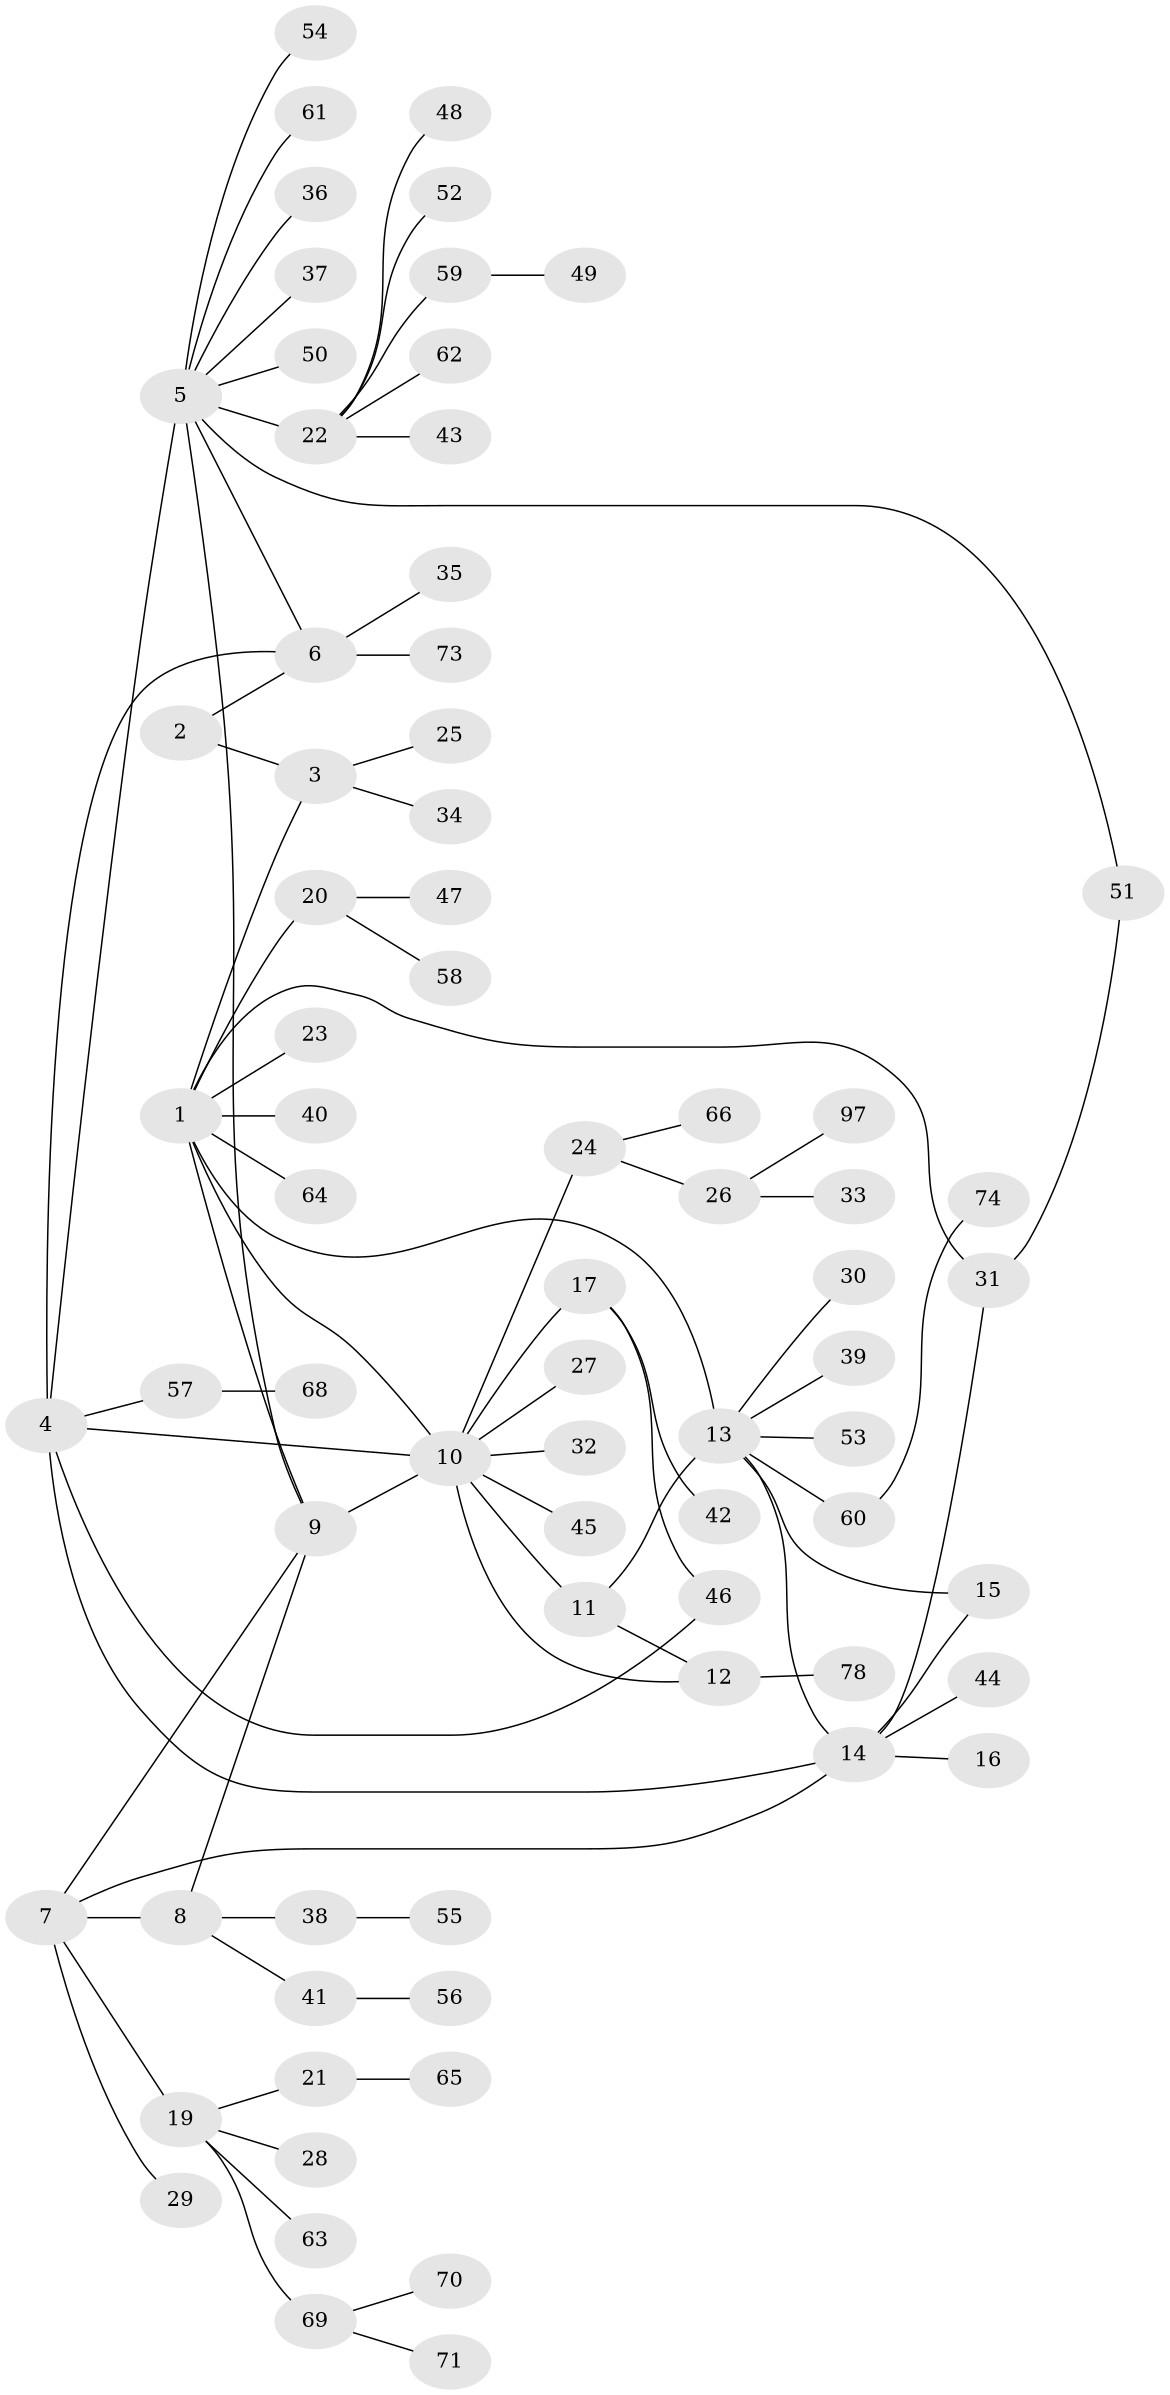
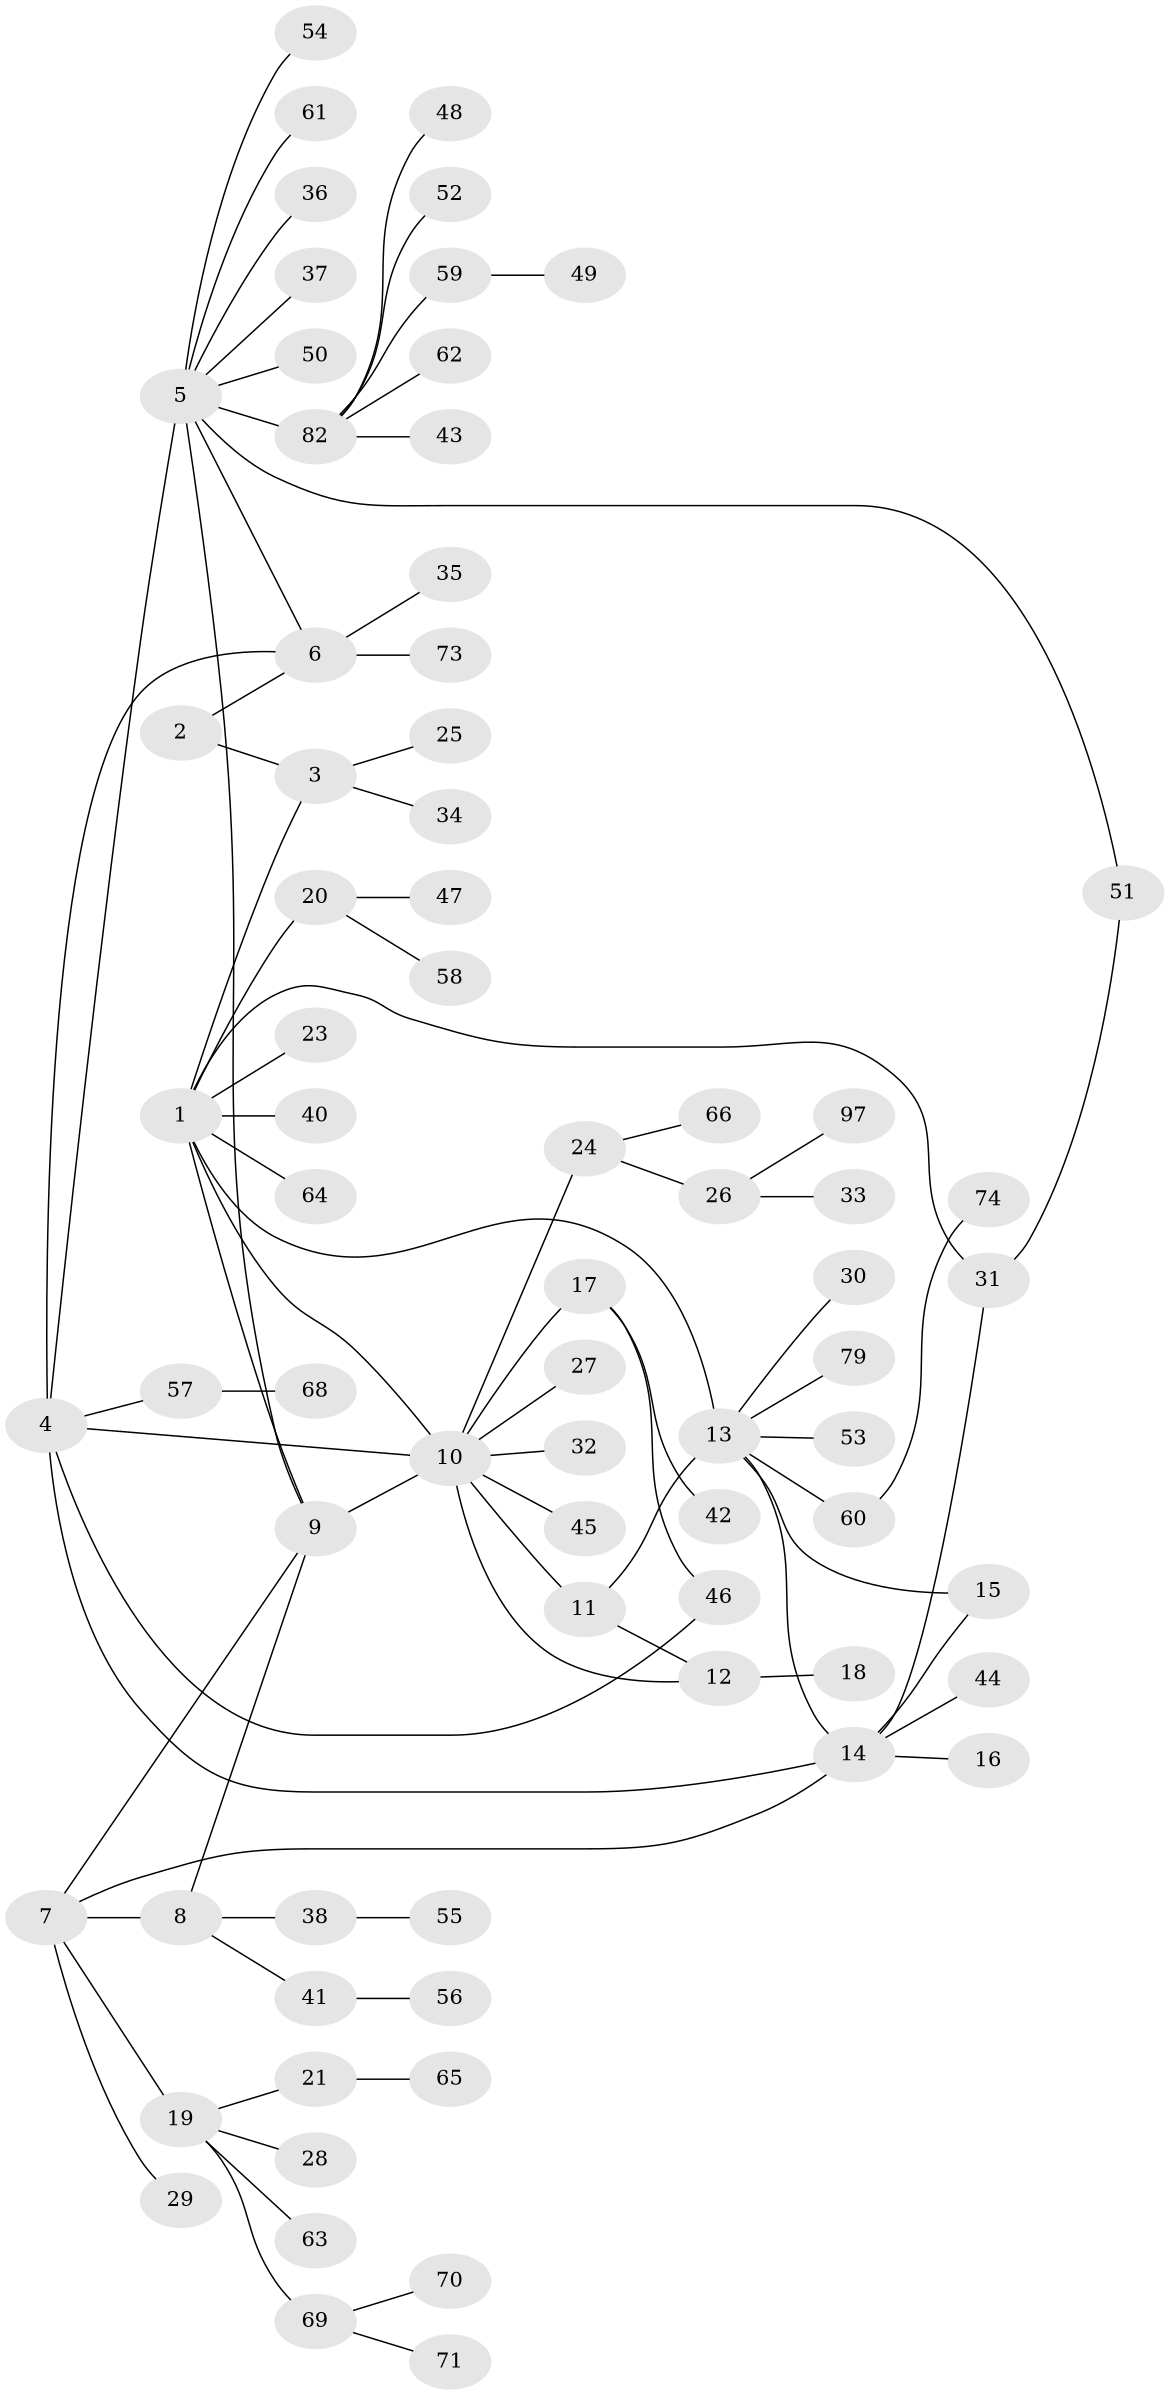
(316, 437) -> (316, 437)
(854, 1358) -> (854, 1358)
(854, 1674) -> (854, 1674)
